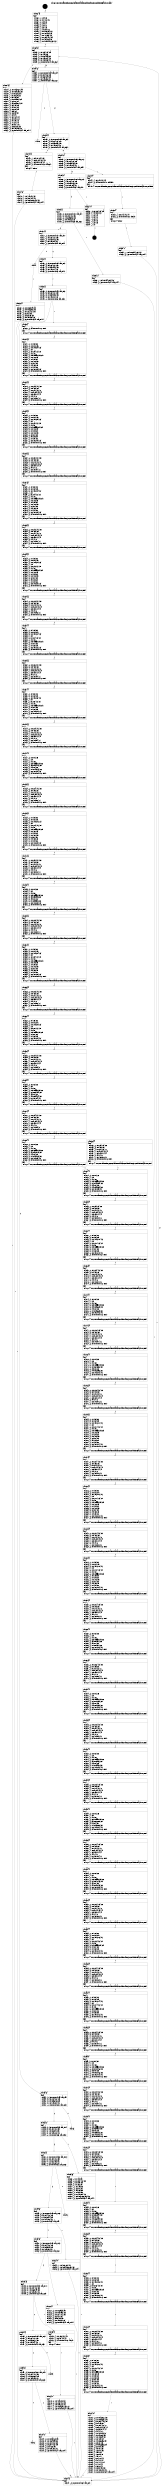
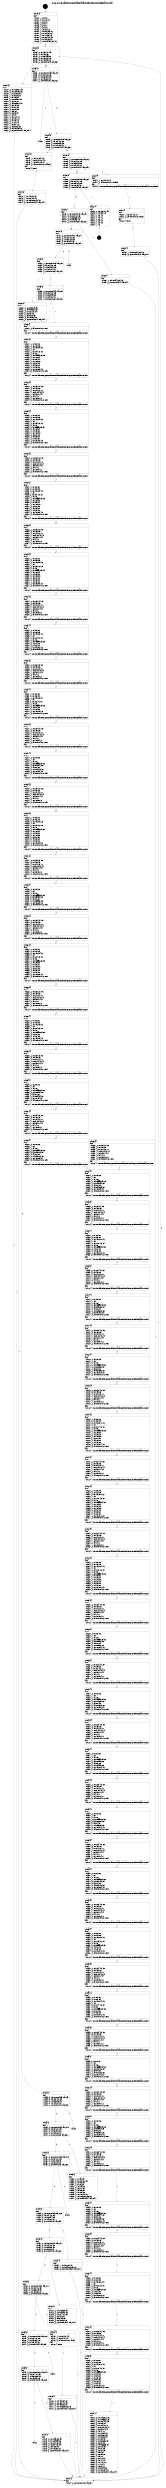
(32, 284) -> (35, 286)
